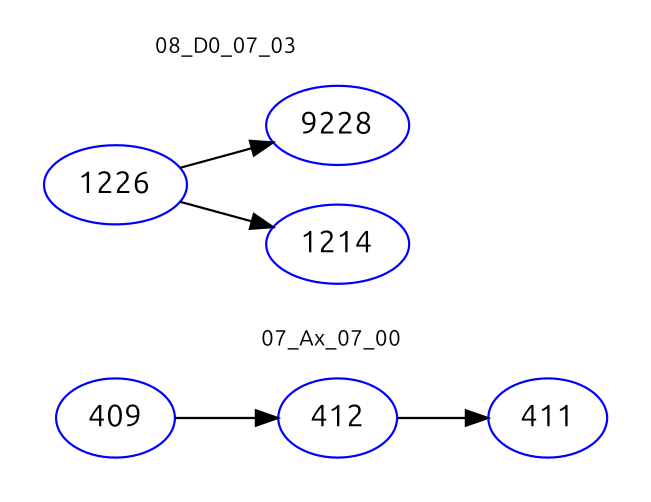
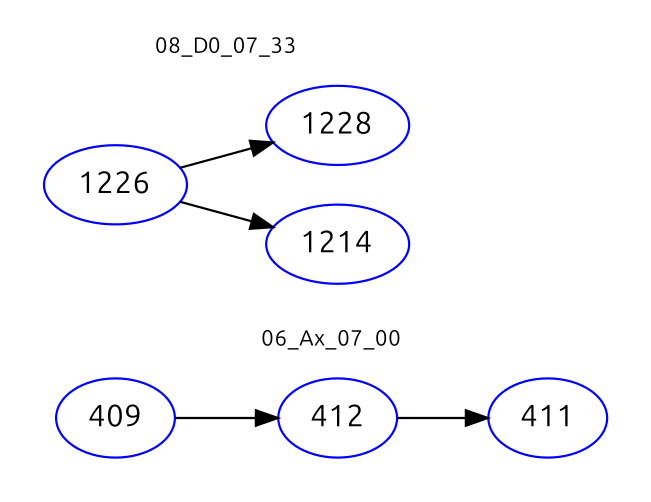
(227, 47) -> (227, 47)
(338, 125) -> (338, 125)
(332, 340) -> (332, 340)
